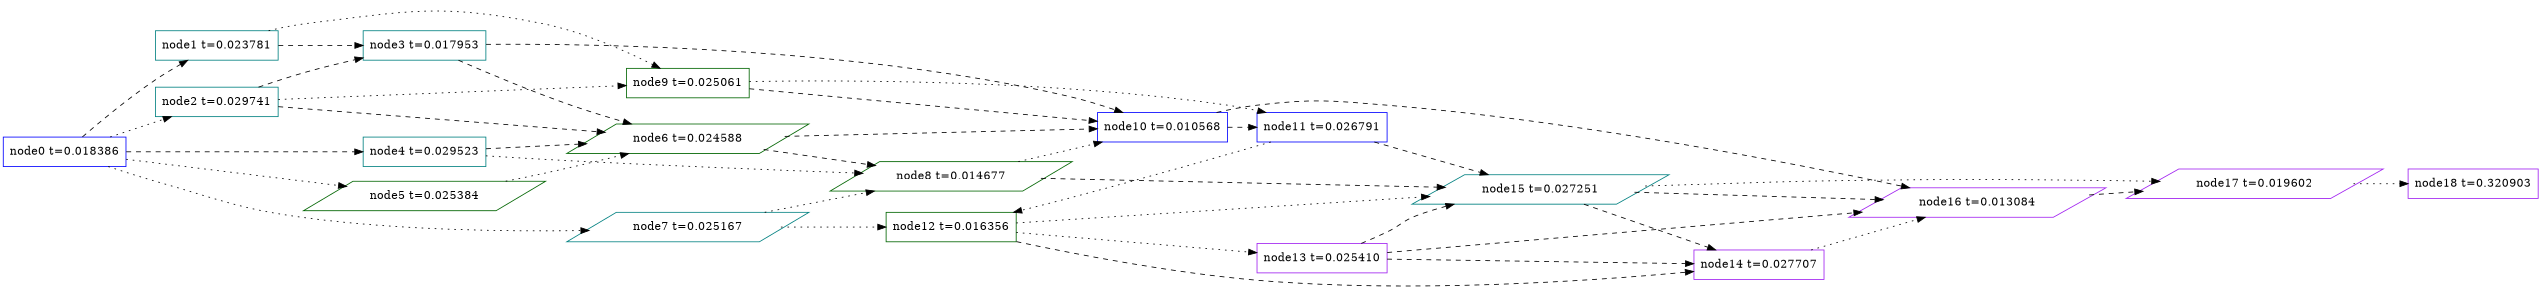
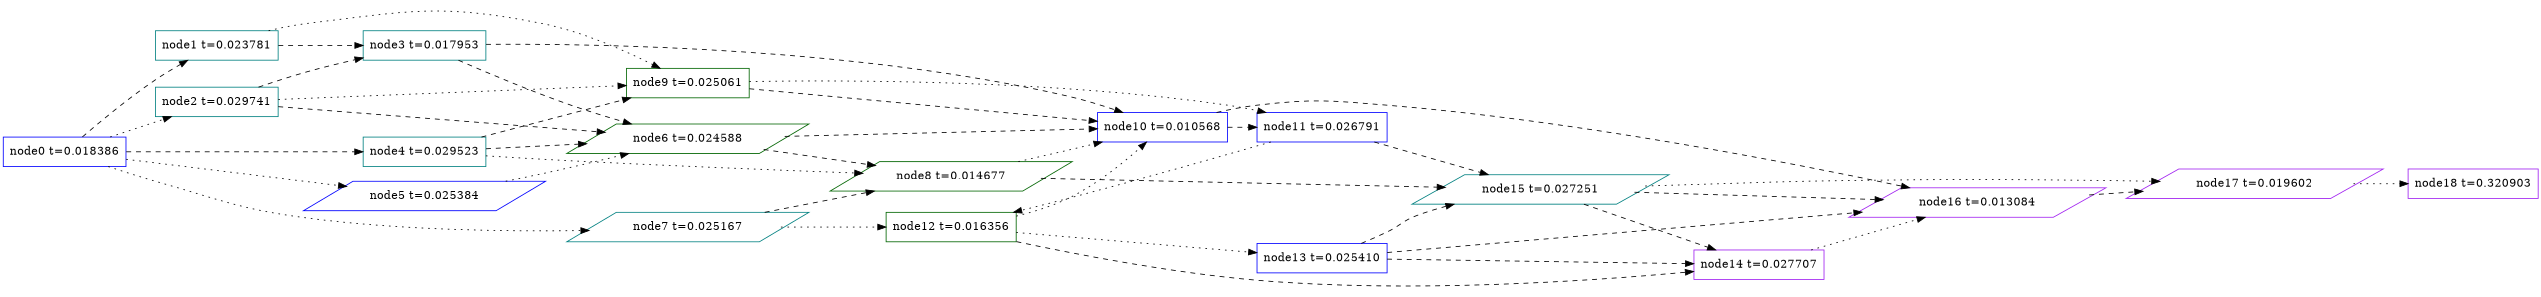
none -> (552, 119)
(425, 196) -> (425, 196)
(815, 202) -> (815, 202)
(1219, 210) -> (1089, 187)
(1322, 258) -> (1322, 258)
